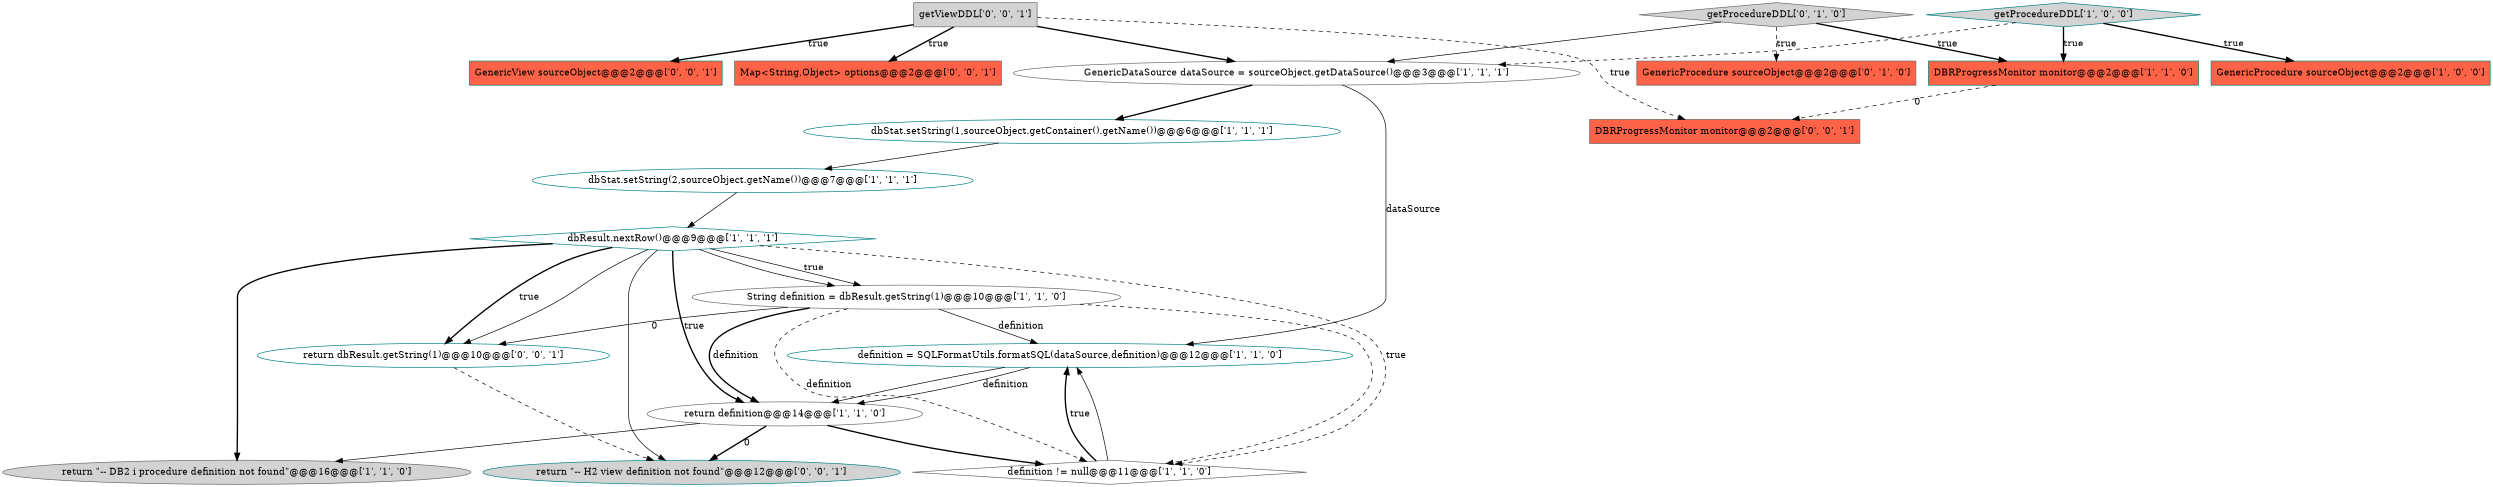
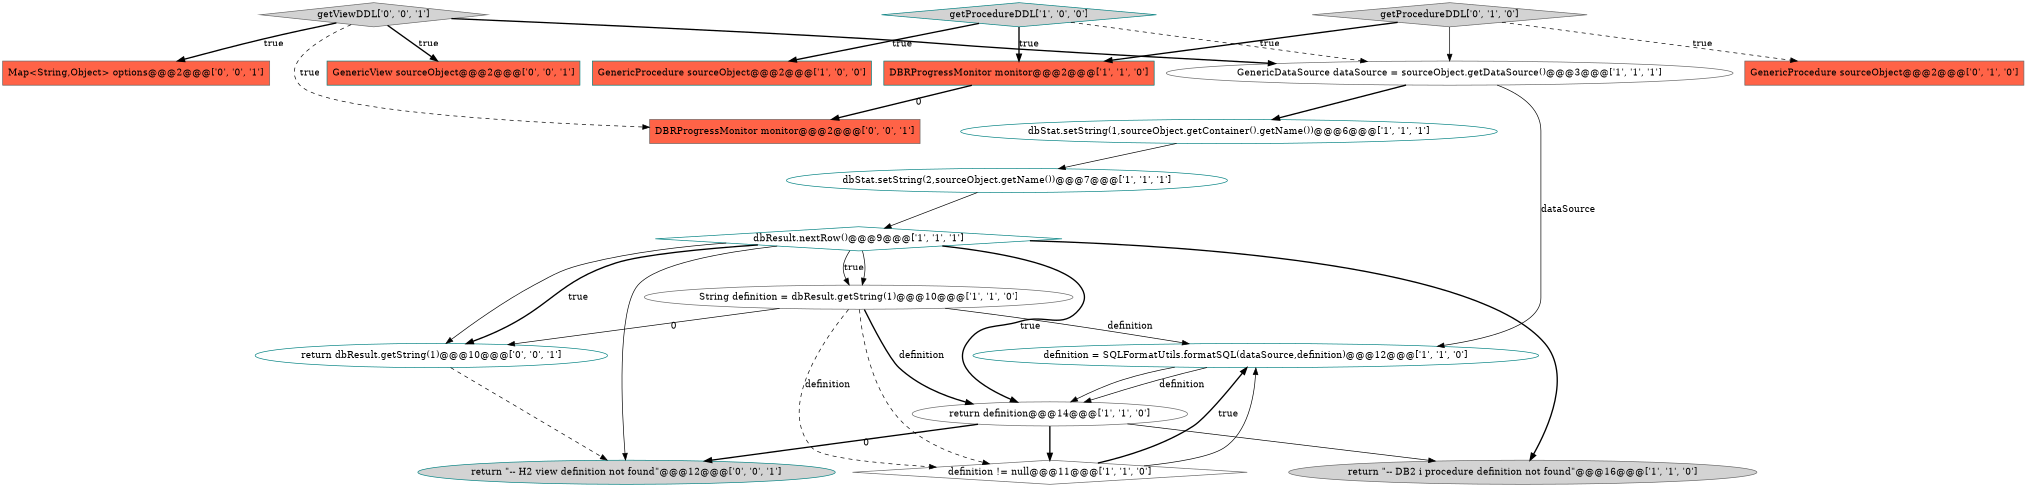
(975, 15) -> (374, 15)
(1897, 102) -> (905, 102)
(1205, 294) -> none
